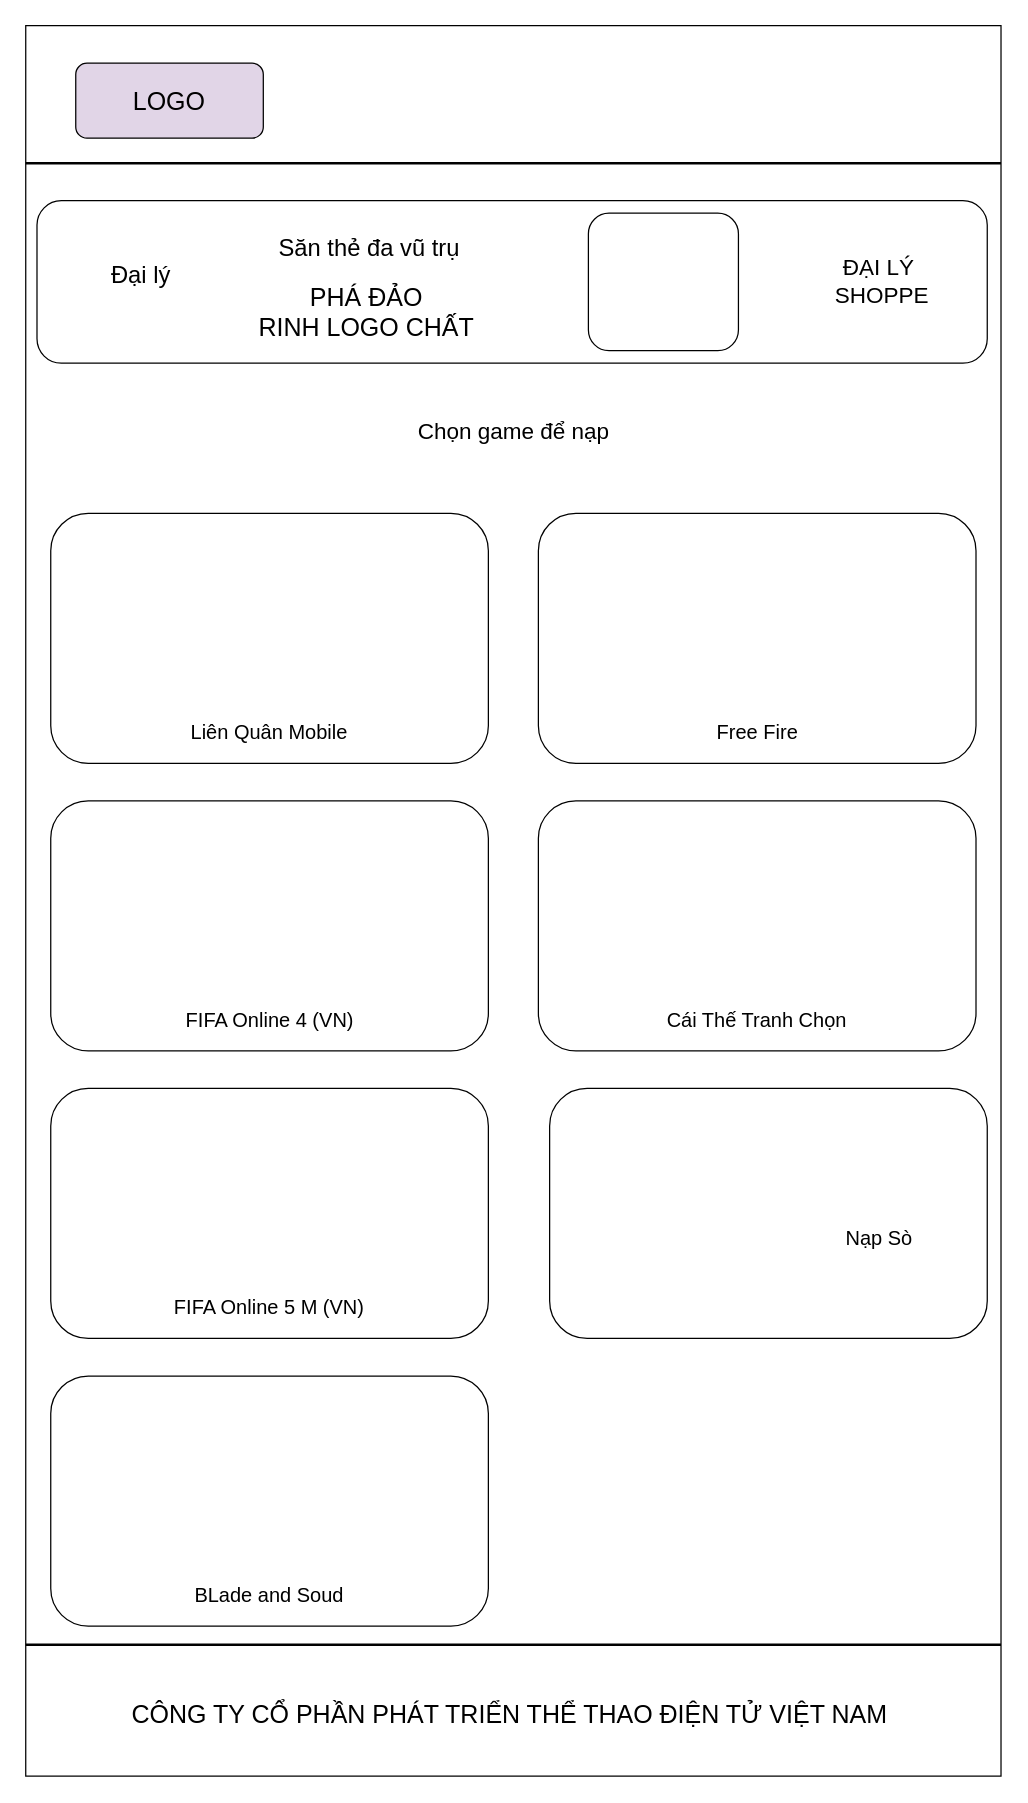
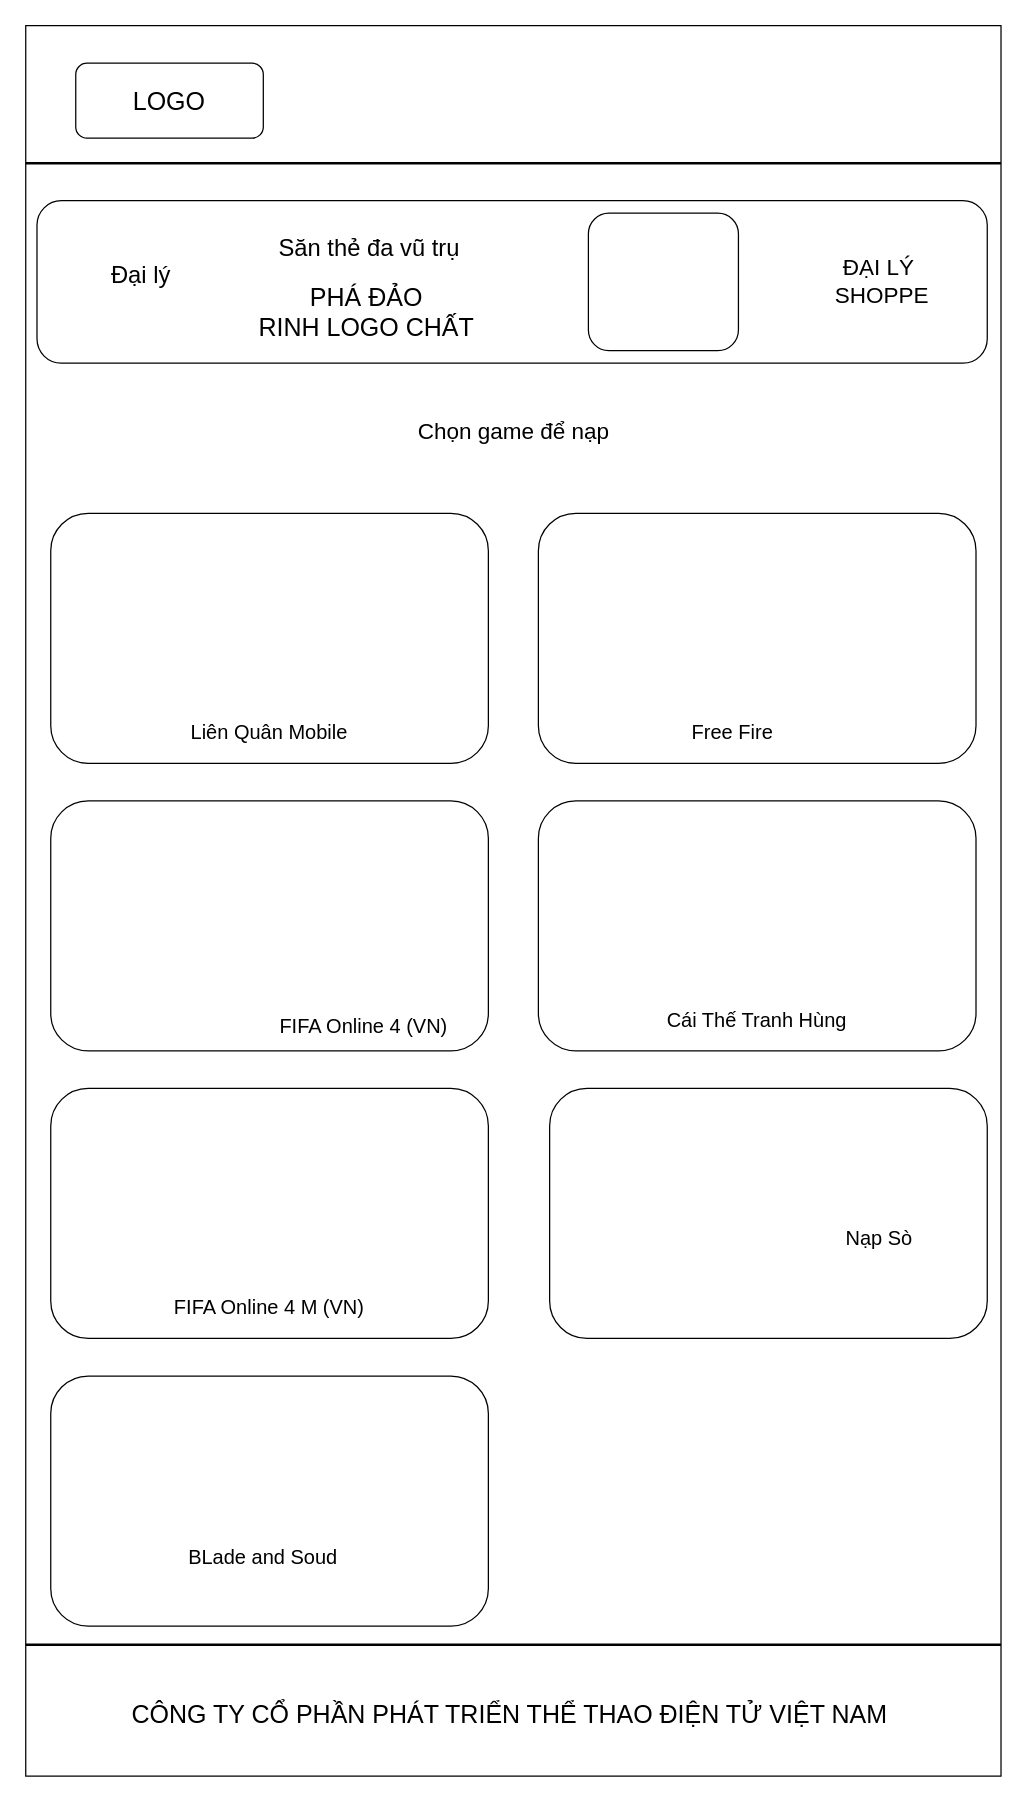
(169, 101) -> (169, 101)
(757, 732) -> (732, 732)
(269, 1019) -> (363, 1026)
(757, 1019) -> (757, 1019)
(269, 1307) -> (269, 1307)
(269, 1594) -> (263, 1557)
